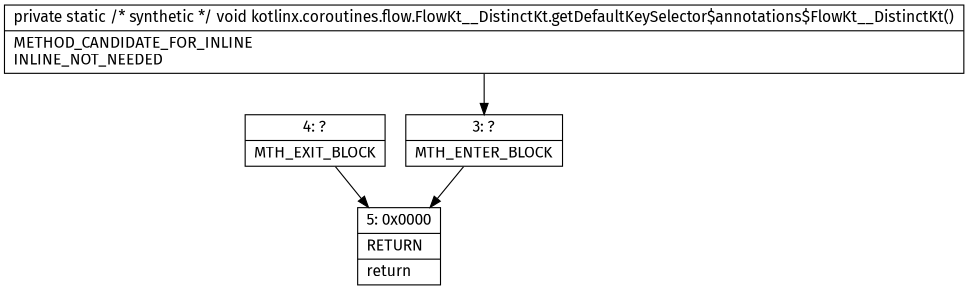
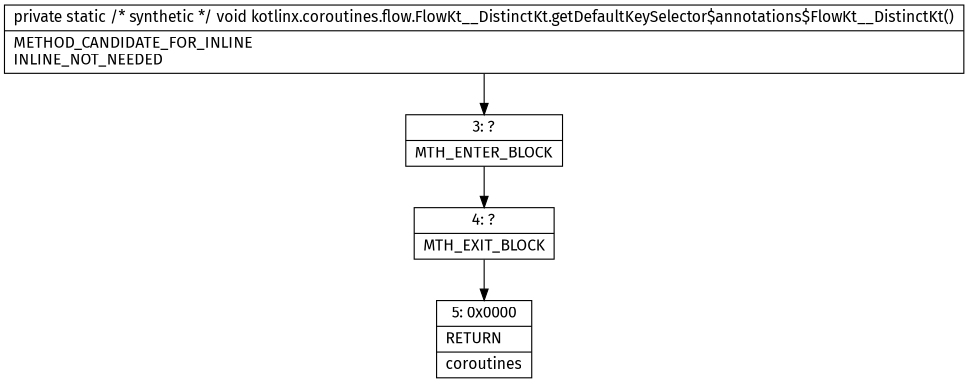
(450, 183) -> (484, 181)
(389, 271) -> (484, 364)
